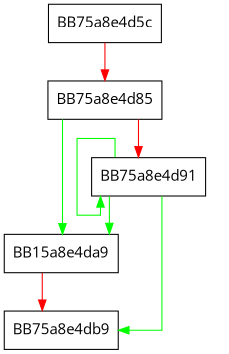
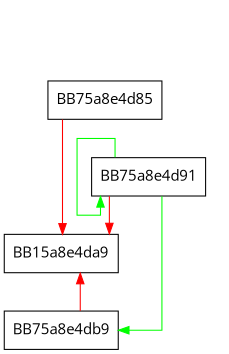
(105, 23) -> none
(138, 133) -> none
(62, 172) -> (62, 172)
(109, 210) -> (109, 210)
(42, 286) -> (80, 297)
